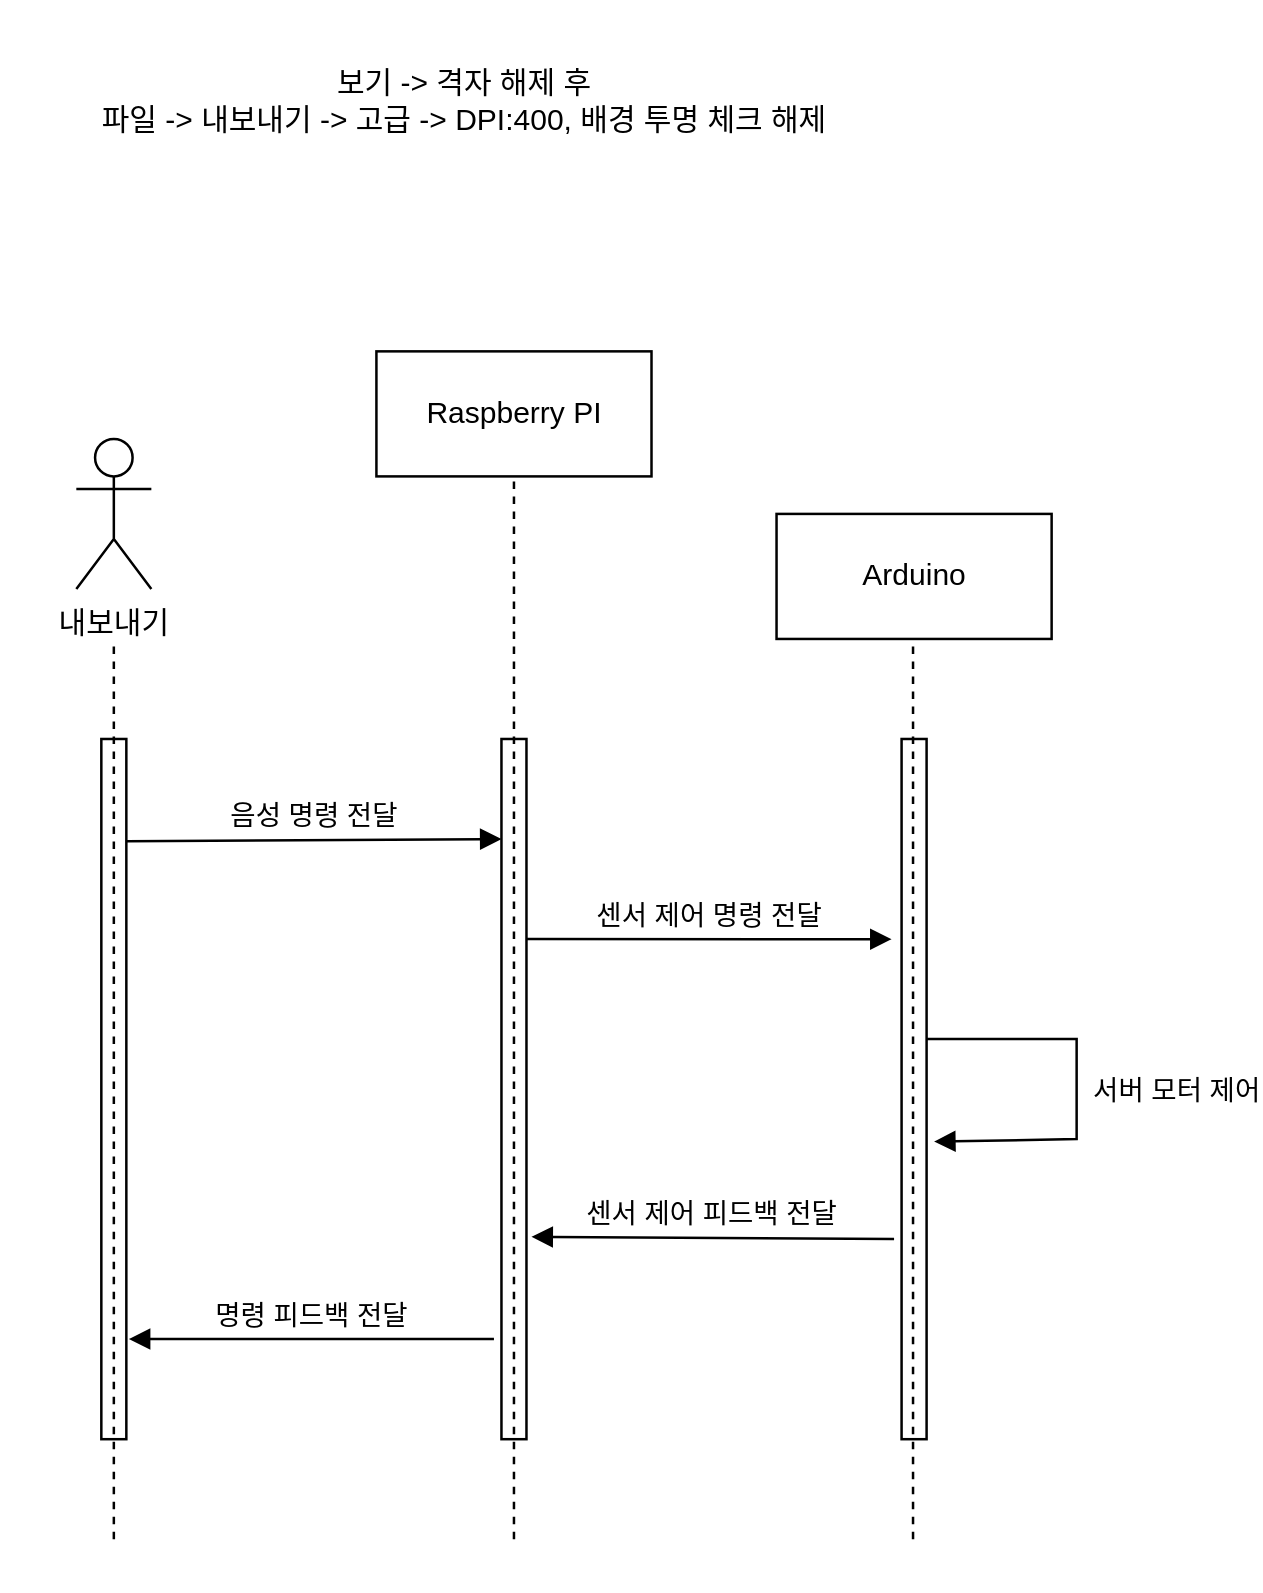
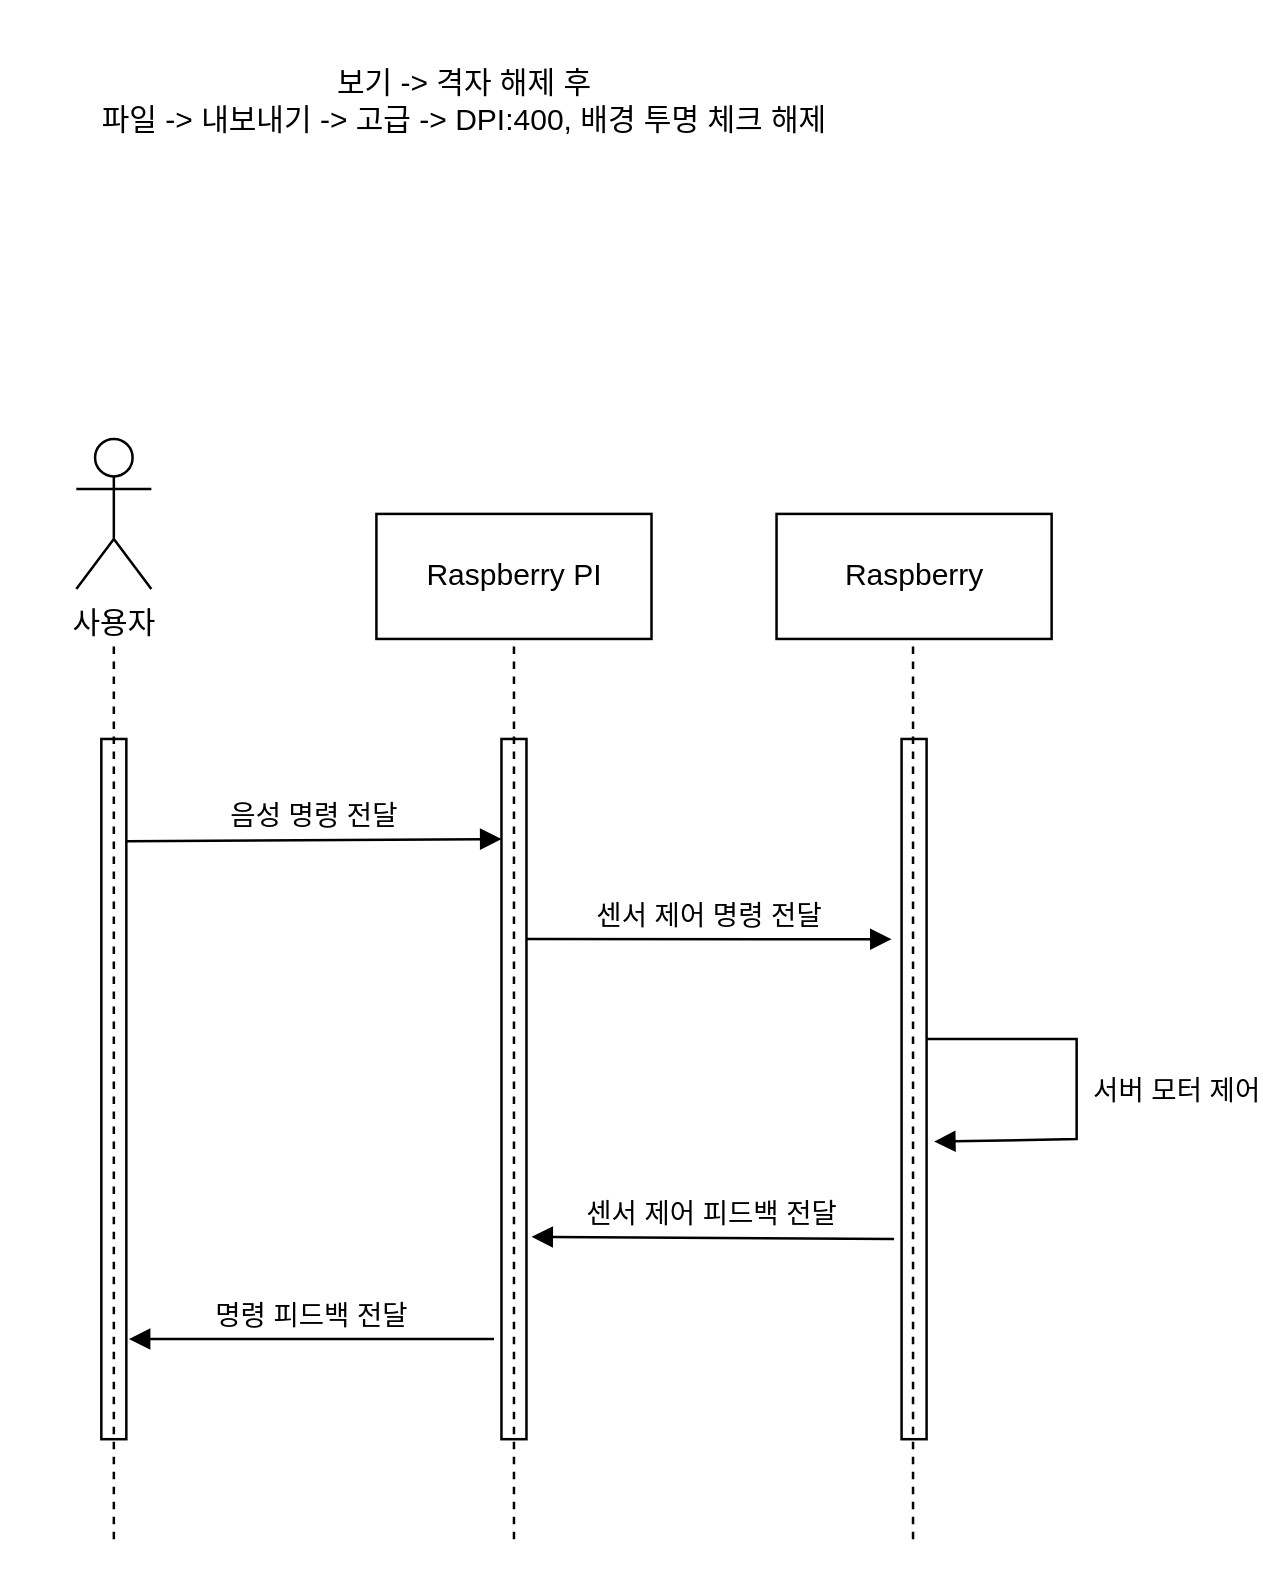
(514, 414) -> (514, 576)
(915, 576) -> (915, 576)
(115, 624) -> (115, 624)
